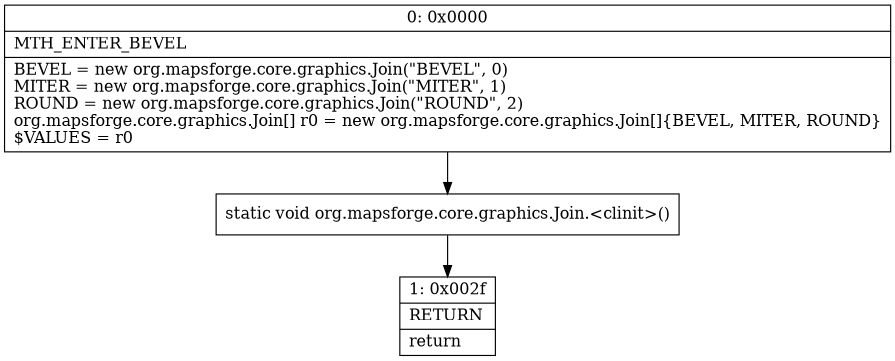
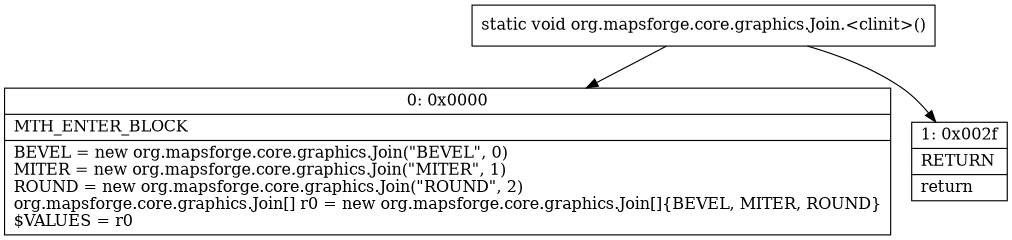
(100, 44) -> (101, 127)
(448, 167) -> (632, 64)
